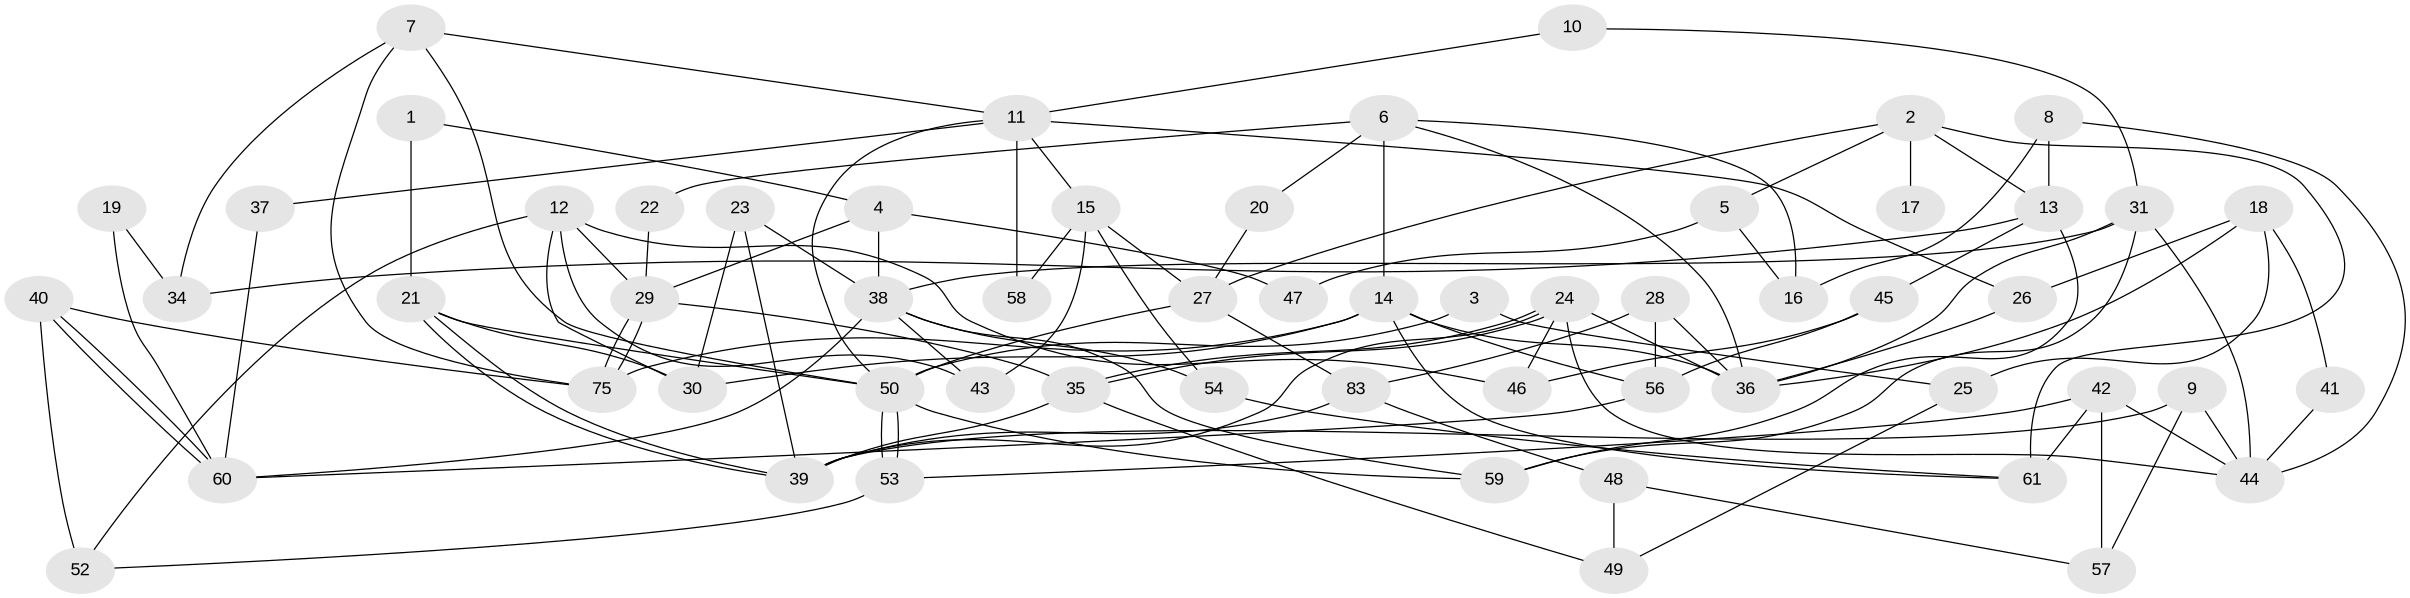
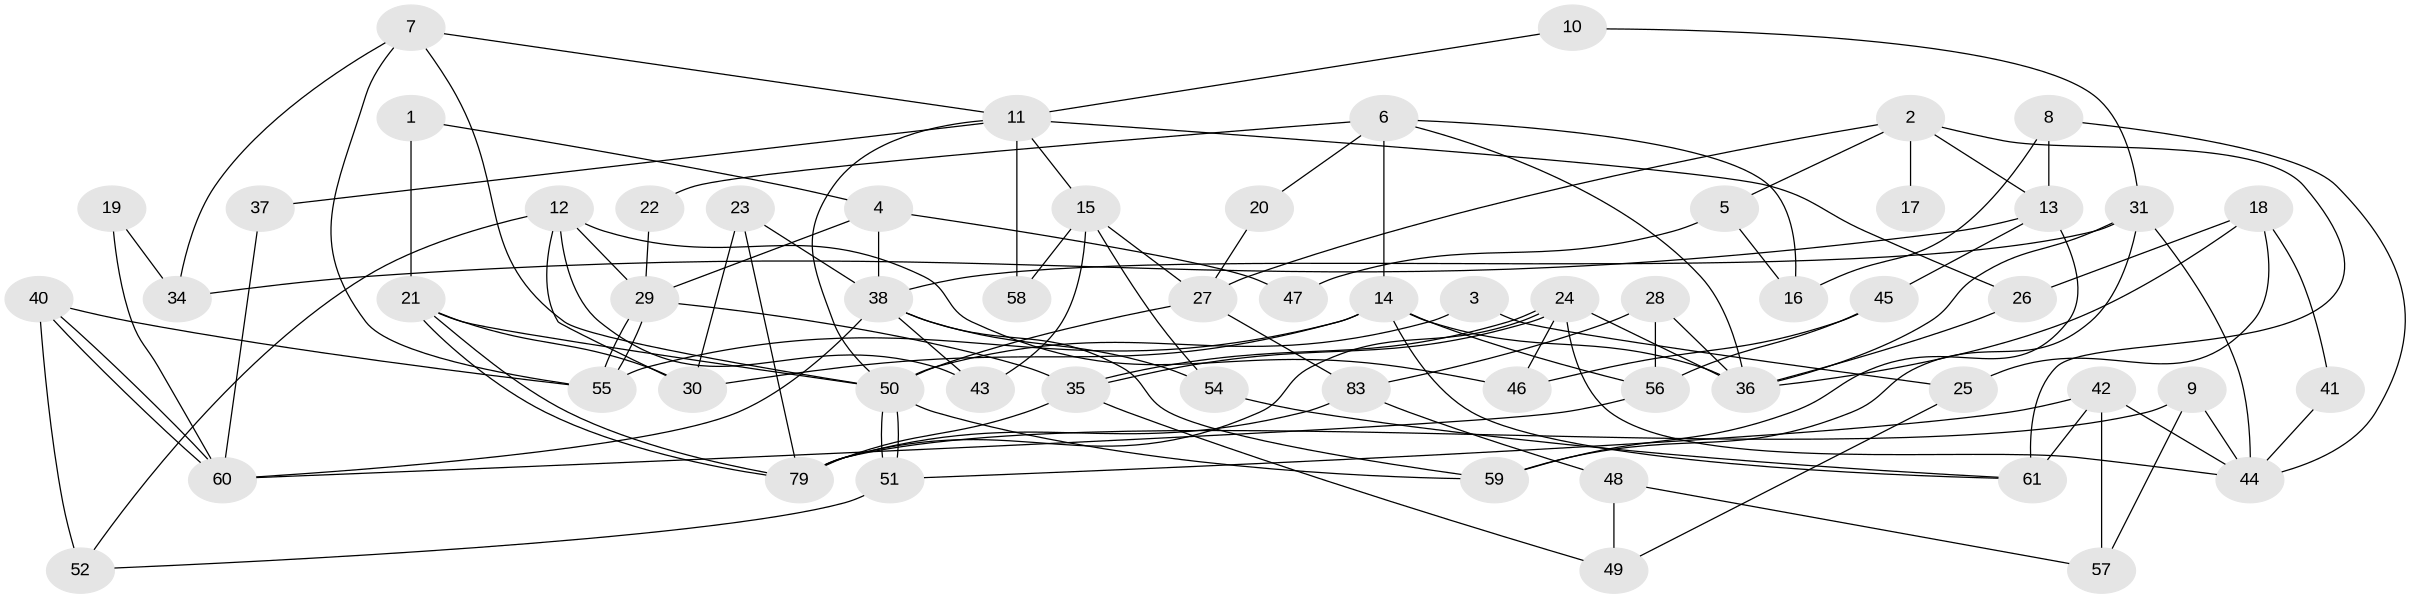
(602, 390) -> (602, 390)
(799, 480) -> (799, 480)
(890, 480) -> (890, 480)
